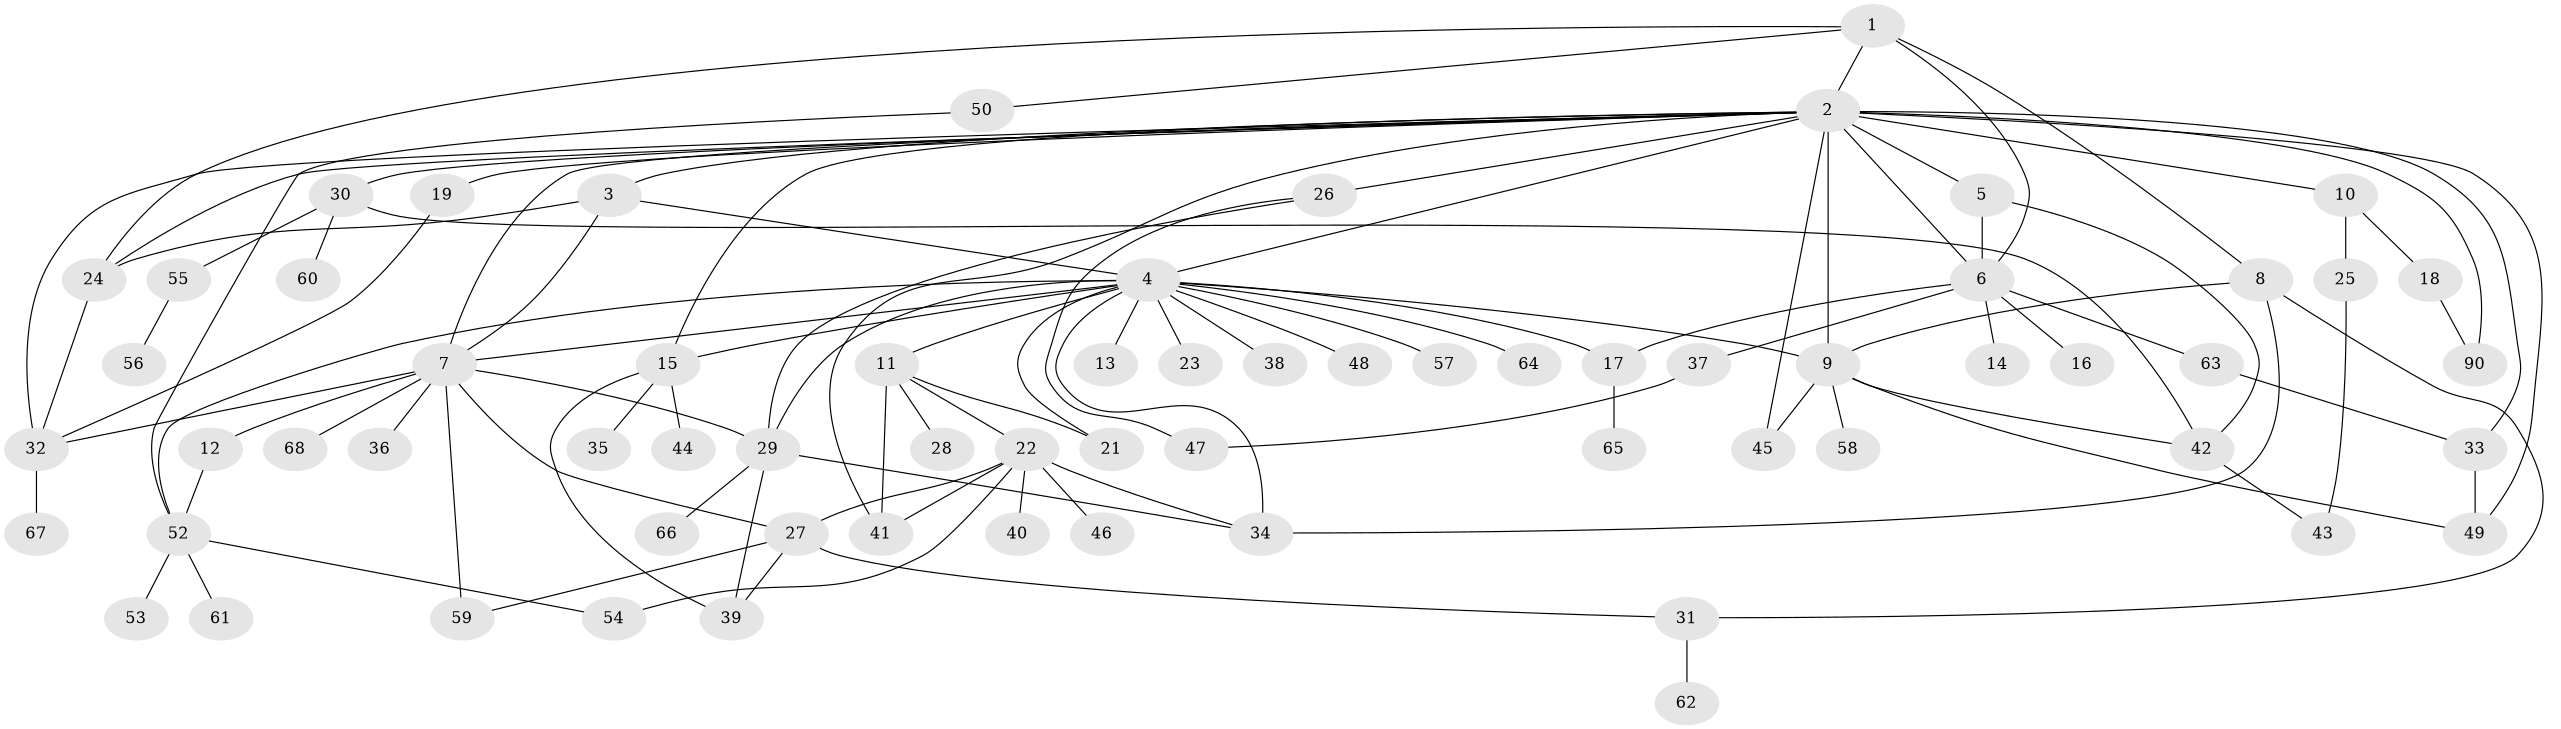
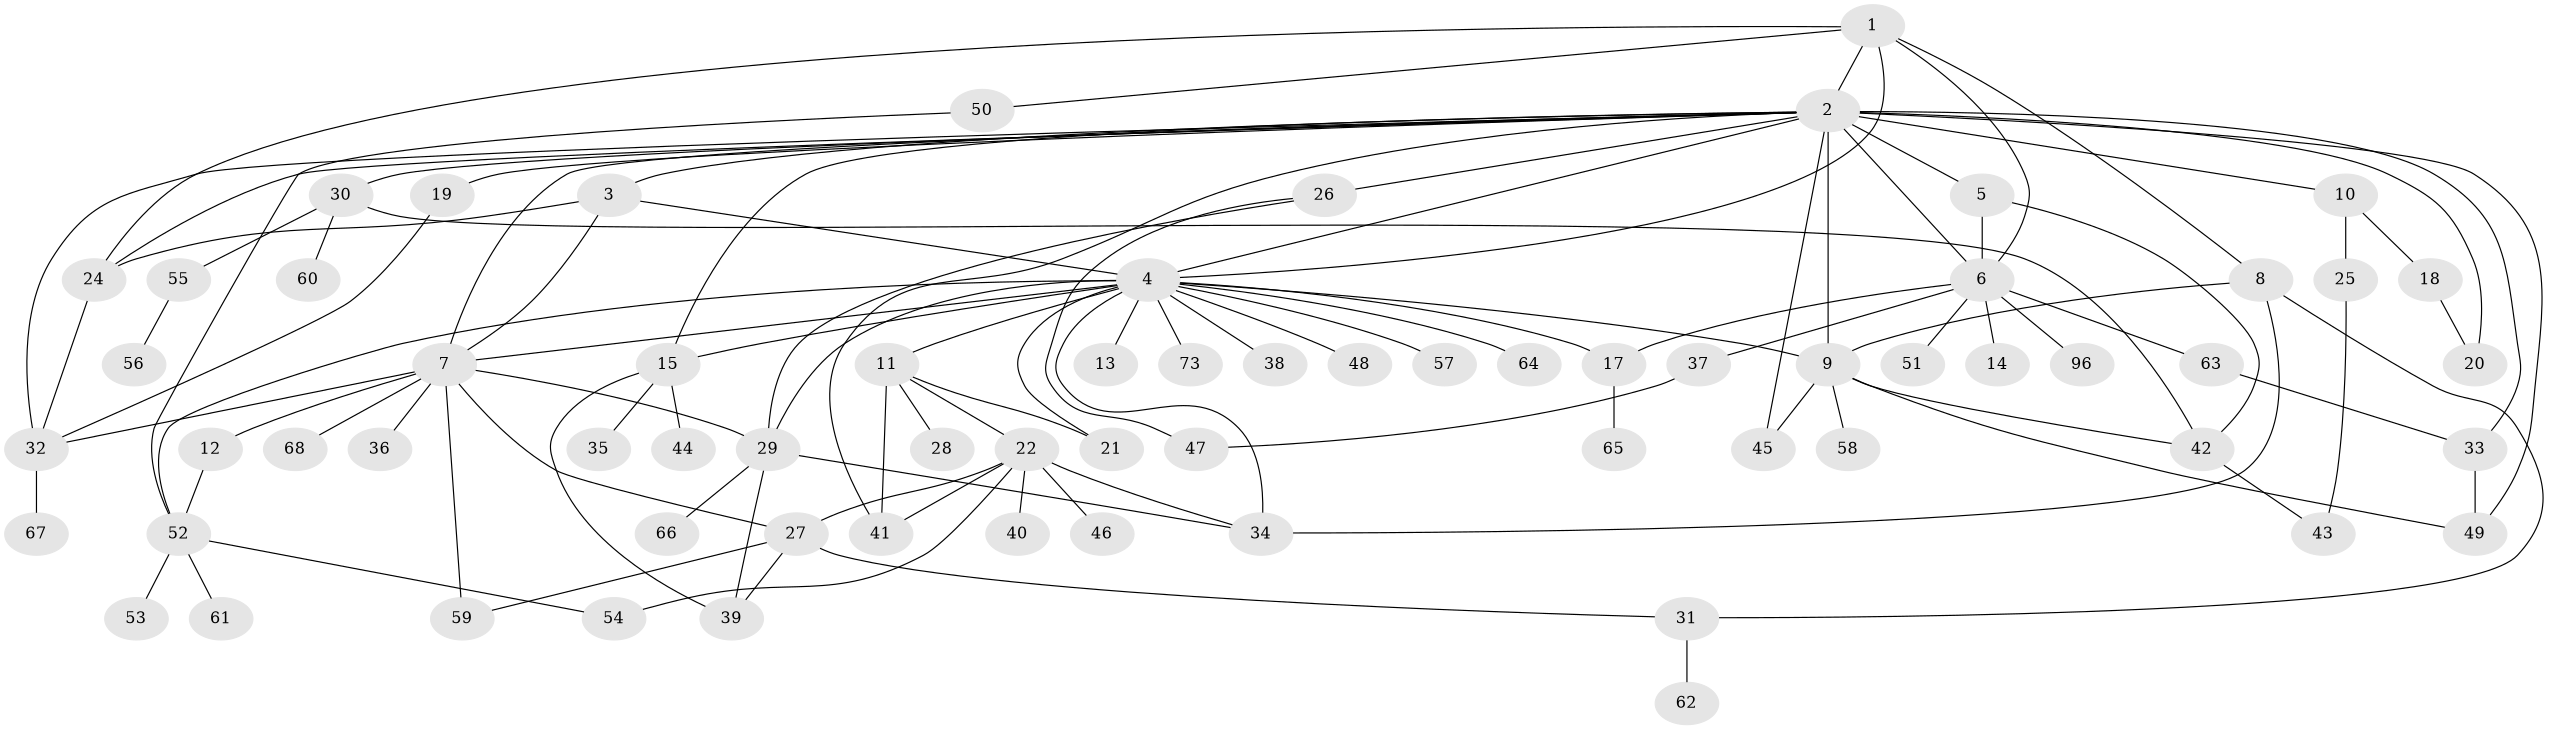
none -> (1579, 236)
(1191, 365) -> (1191, 365)
none -> (1913, 365)
(2082, 365) -> (2082, 365)
(2475, 365) -> (2475, 365)
